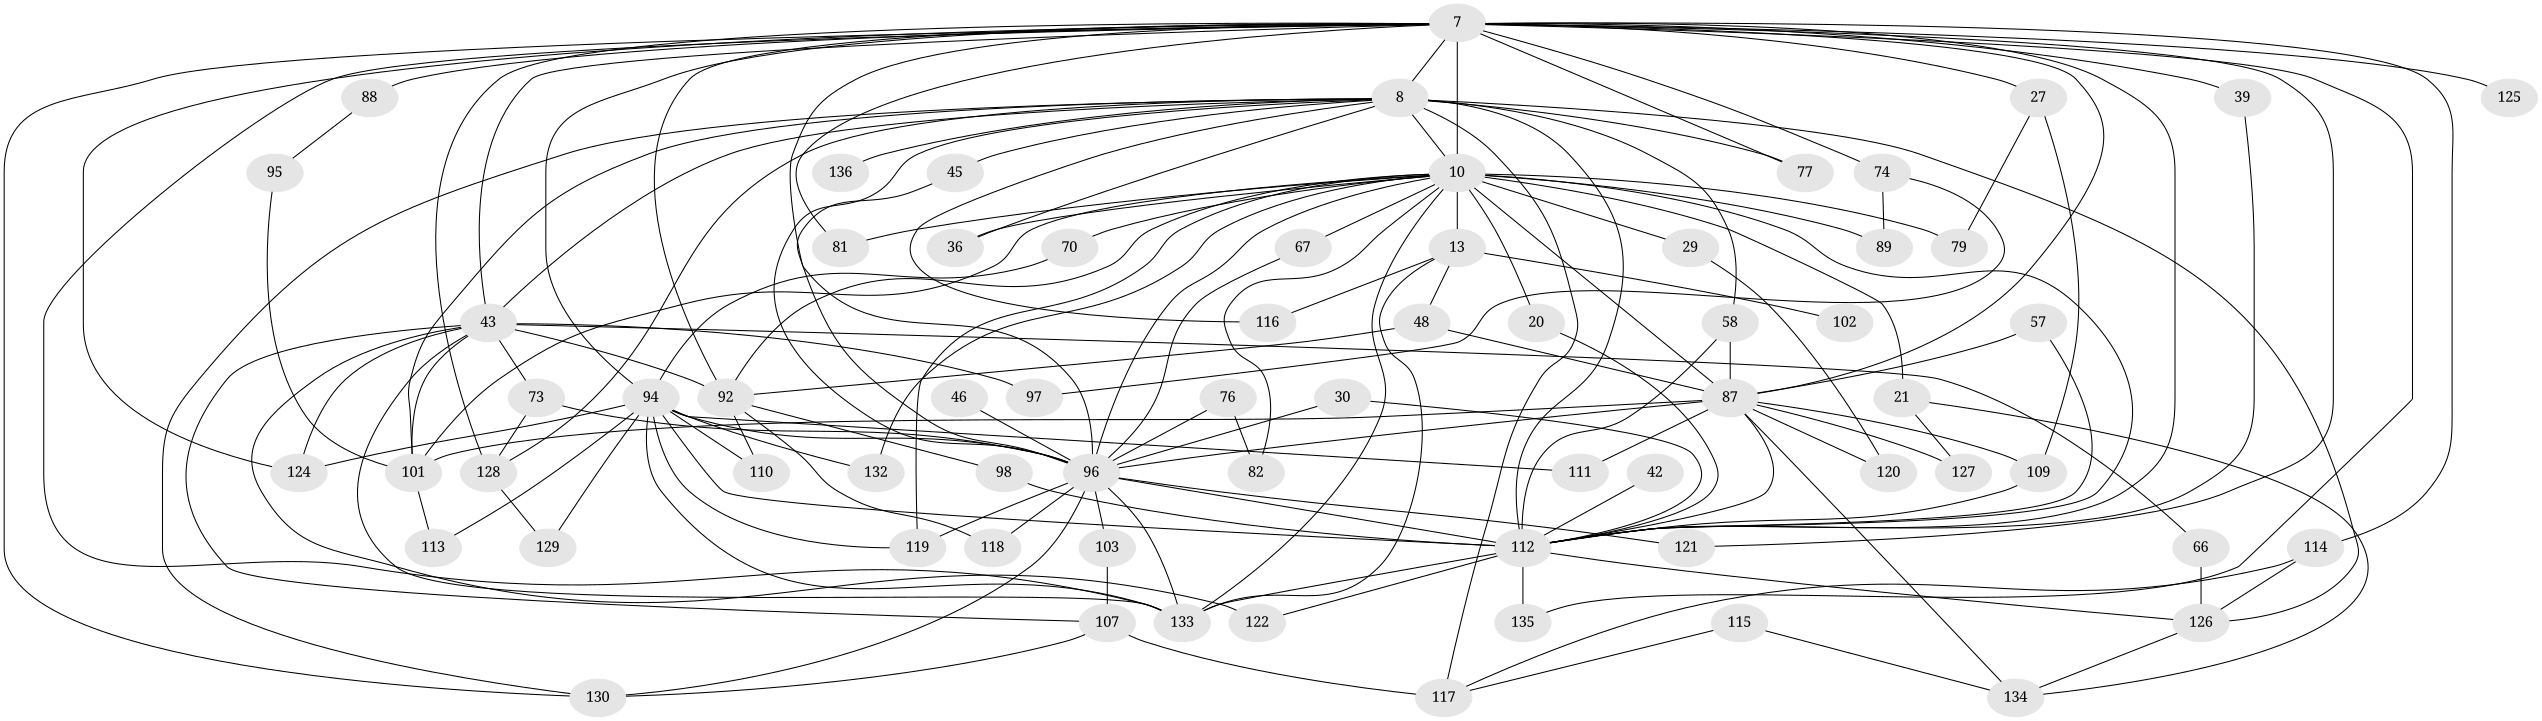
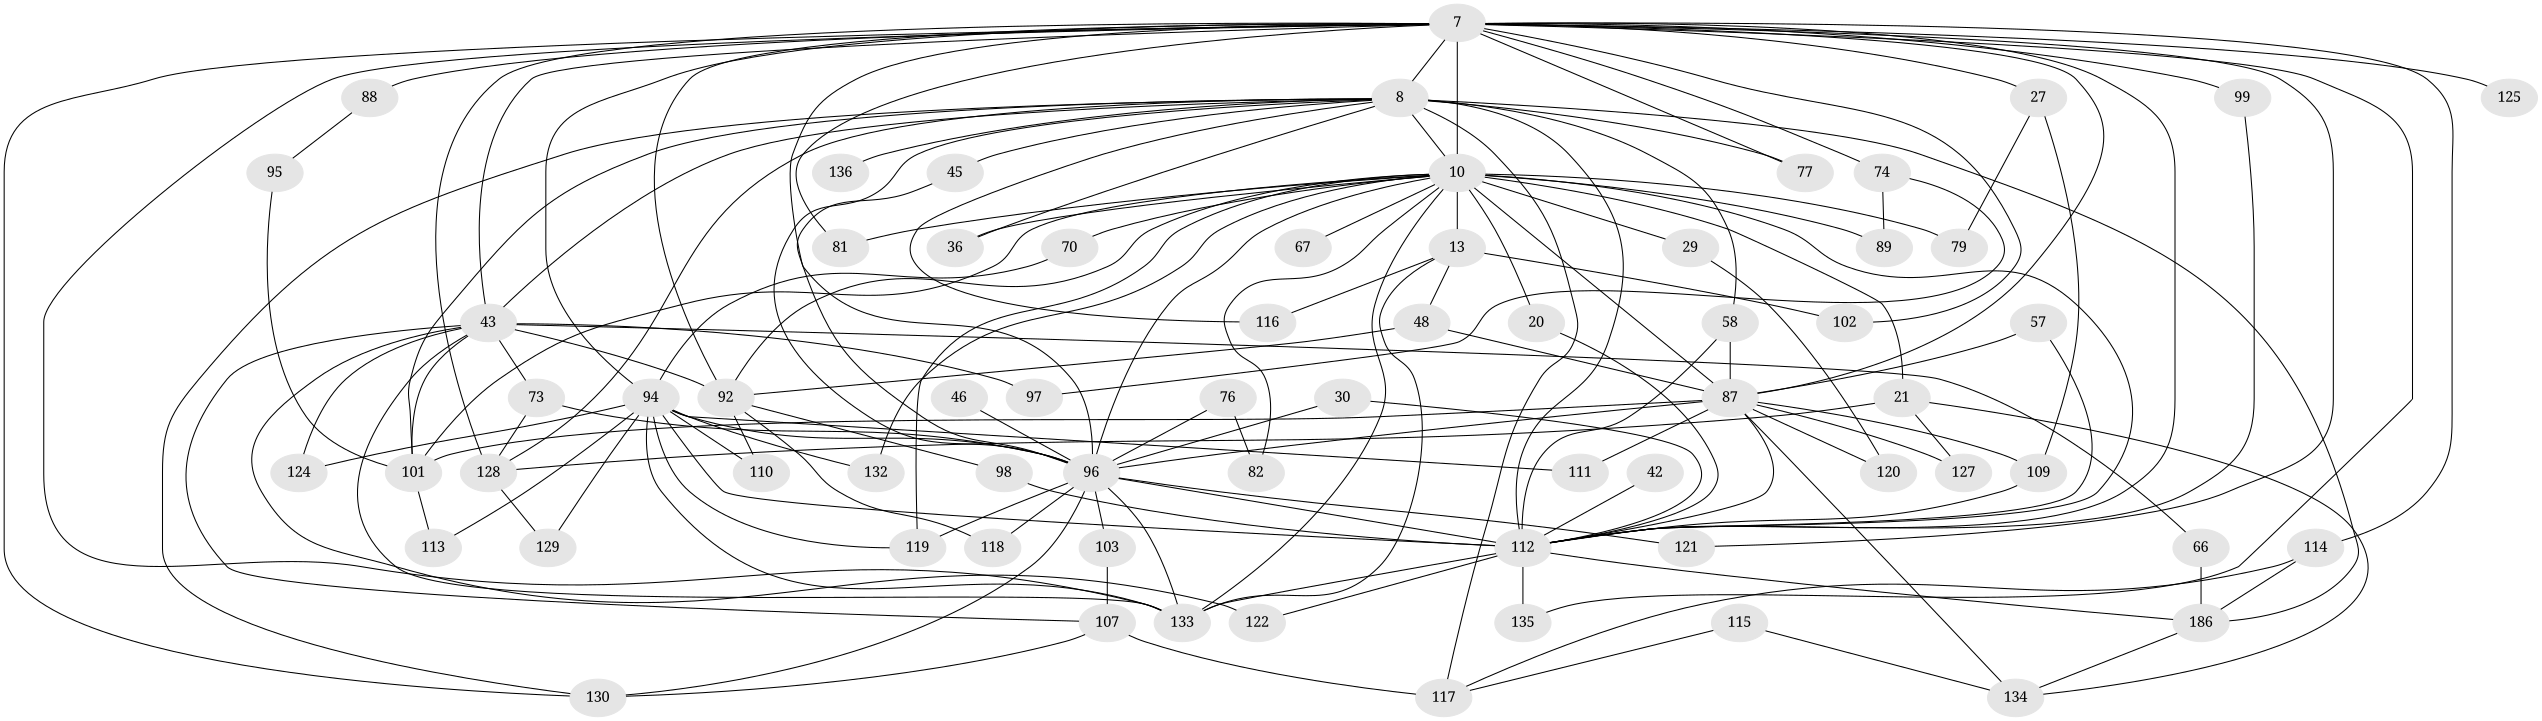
(276, 88) -> (1867, 113)
(2243, 98) -> (2243, 98)
(1176, 333) -> none
none -> (1230, 440)
(2201, 623) -> (2201, 623)
